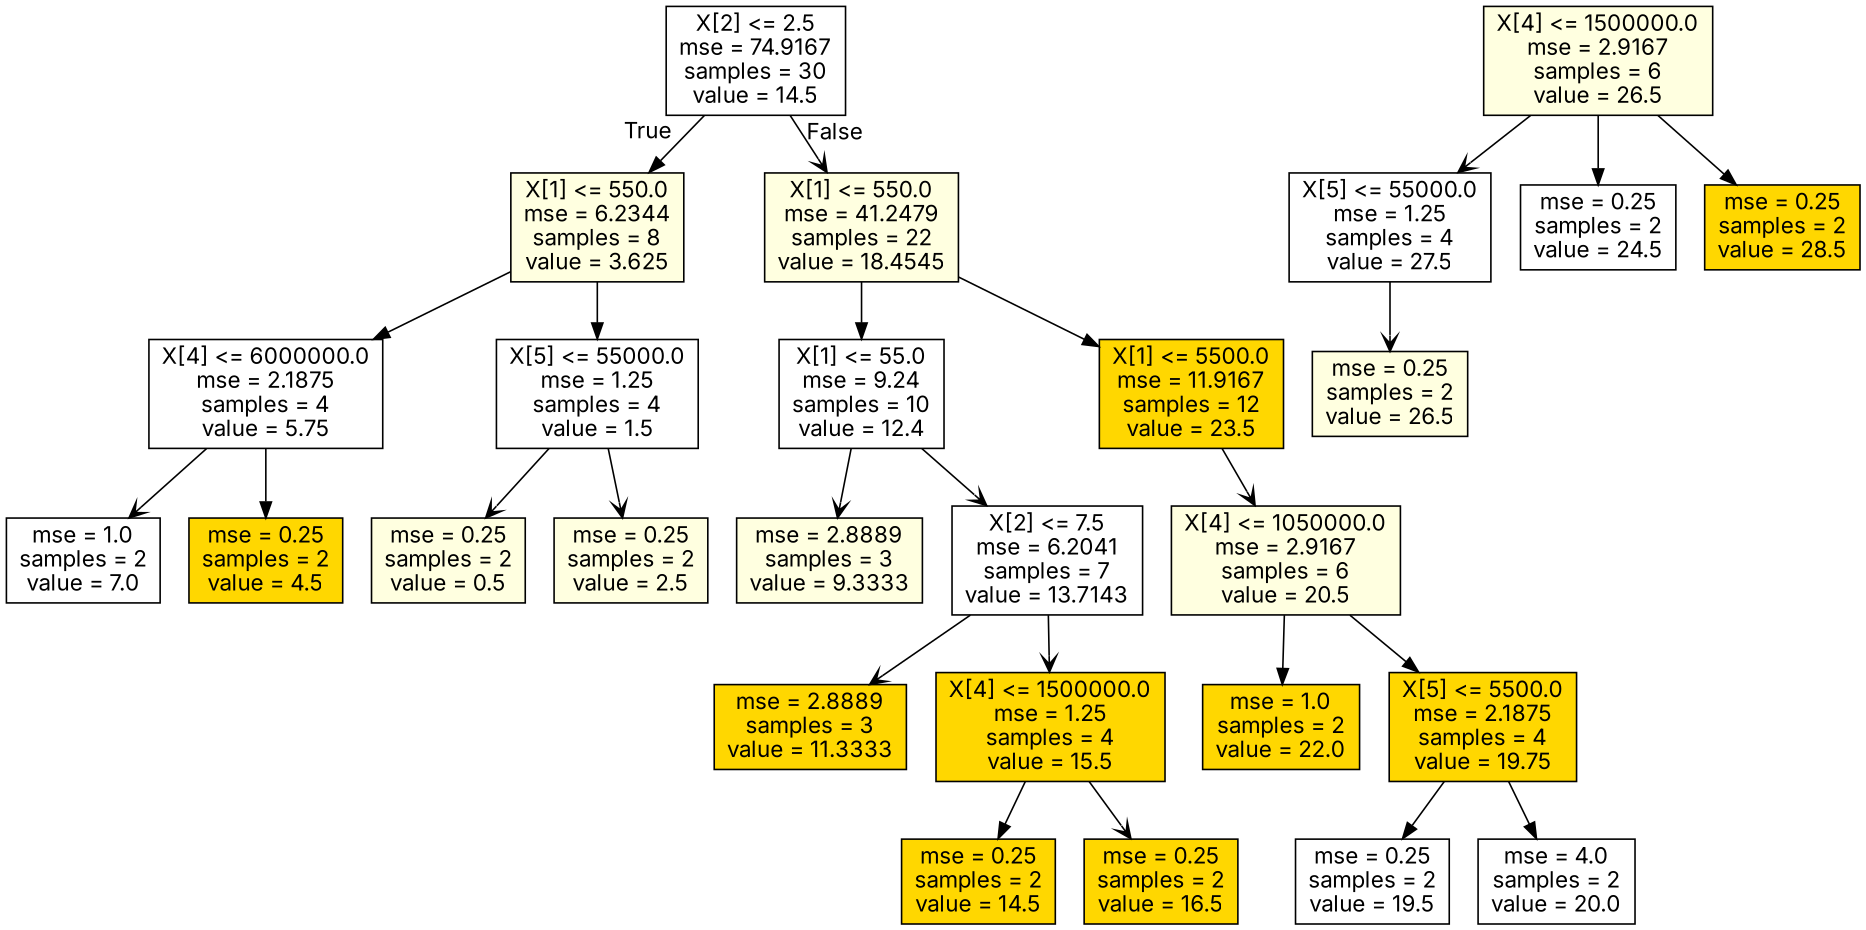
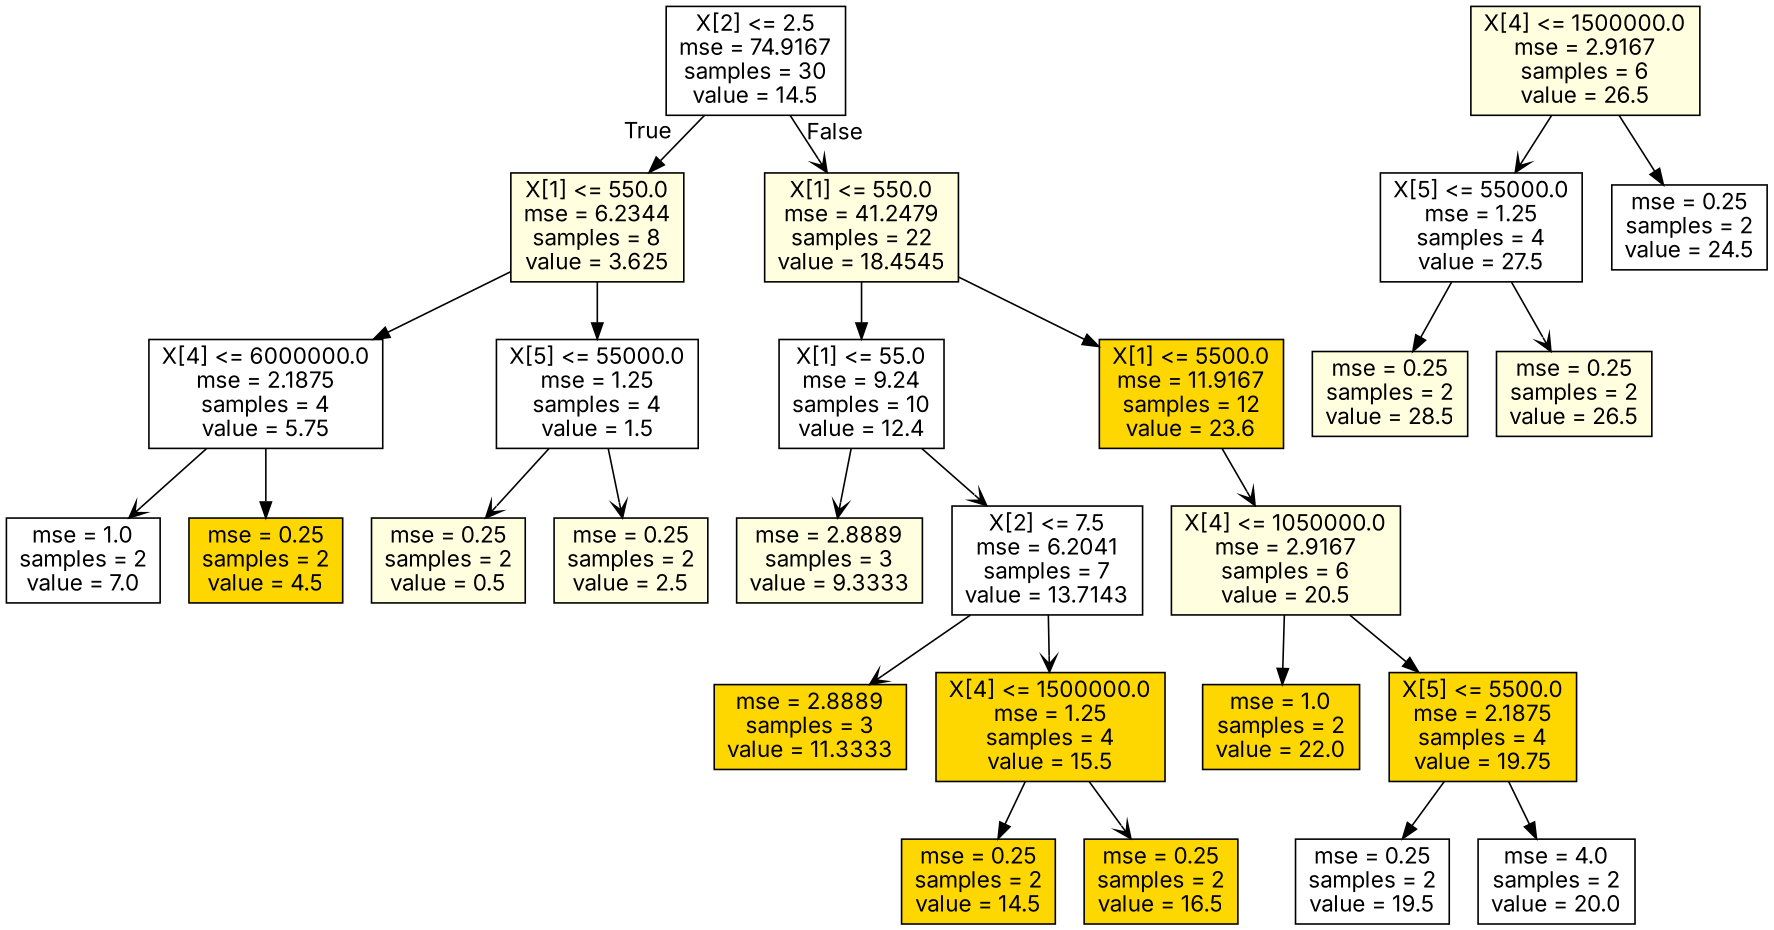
(1691, 145) -> (1436, 310)
(1782, 227) -> (1390, 394)
(1191, 394) -> (1191, 394)
